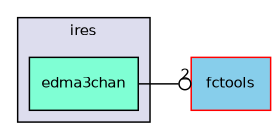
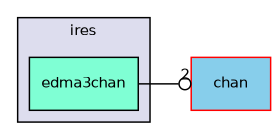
(231, 84) -> (231, 84)
